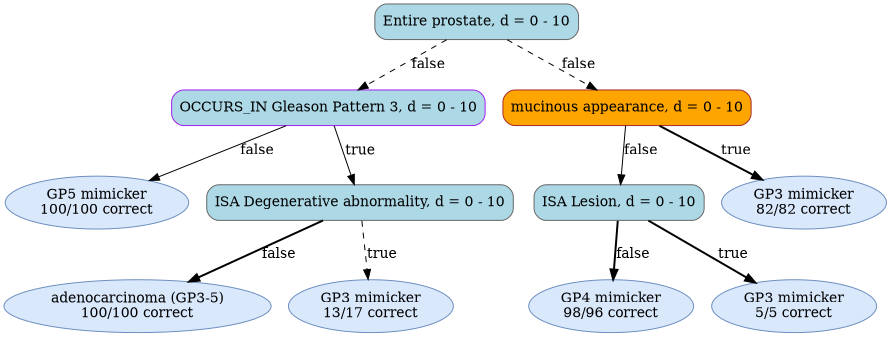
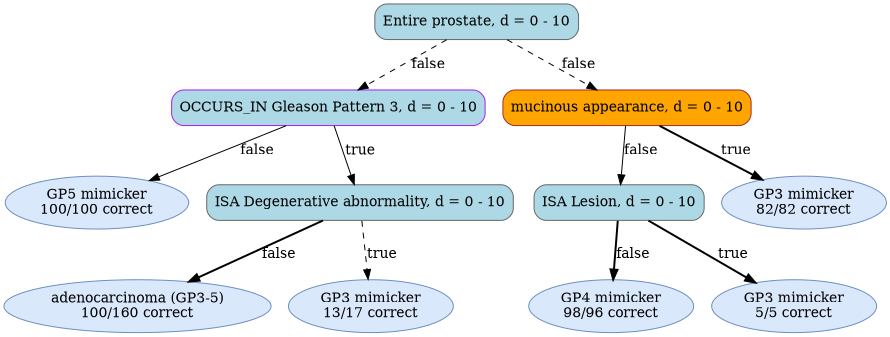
(138, 313) -> (138, 313)
